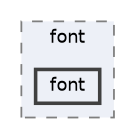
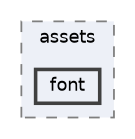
(68, 38) -> (68, 38)
